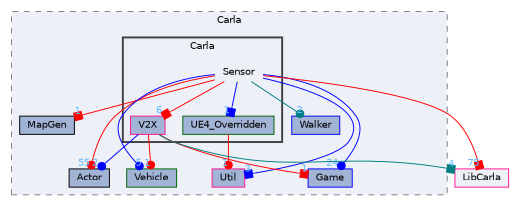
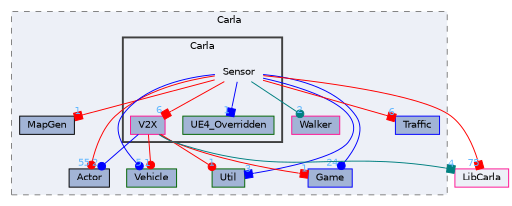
(316, 125) -> (316, 125)
none -> (417, 125)
(228, 148) -> (195, 156)
(228, 178) -> (228, 178)
